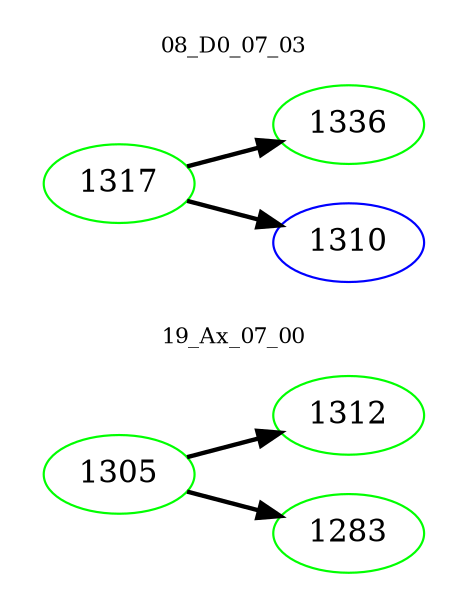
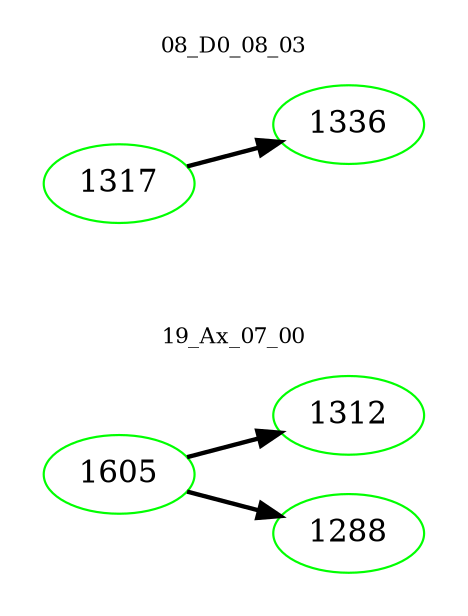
(234, 47) -> (234, 47)
(349, 243) -> none
(119, 474) -> (119, 474)
(349, 533) -> (349, 533)
